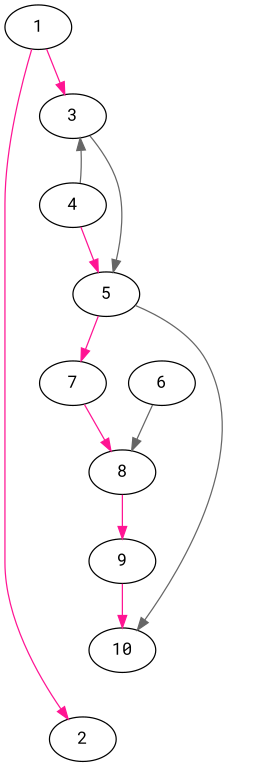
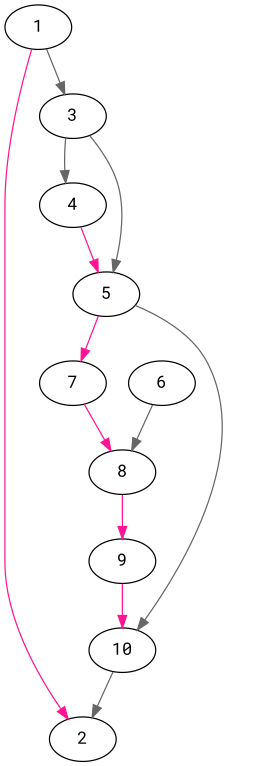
(53, 66) -> (53, 66)
(81, 167) -> (65, 154)
none -> (105, 689)
